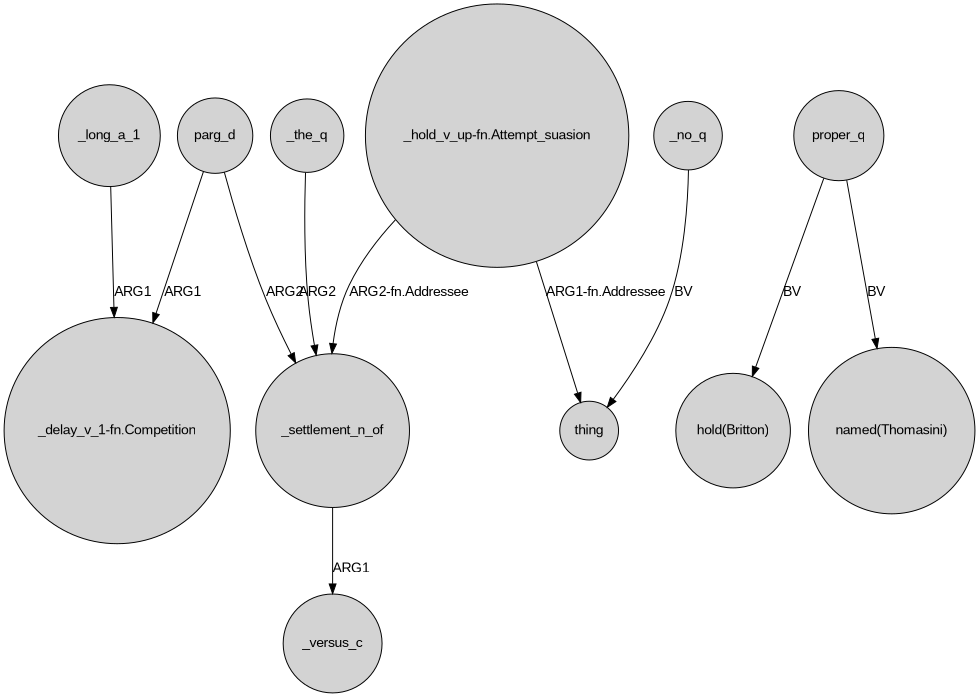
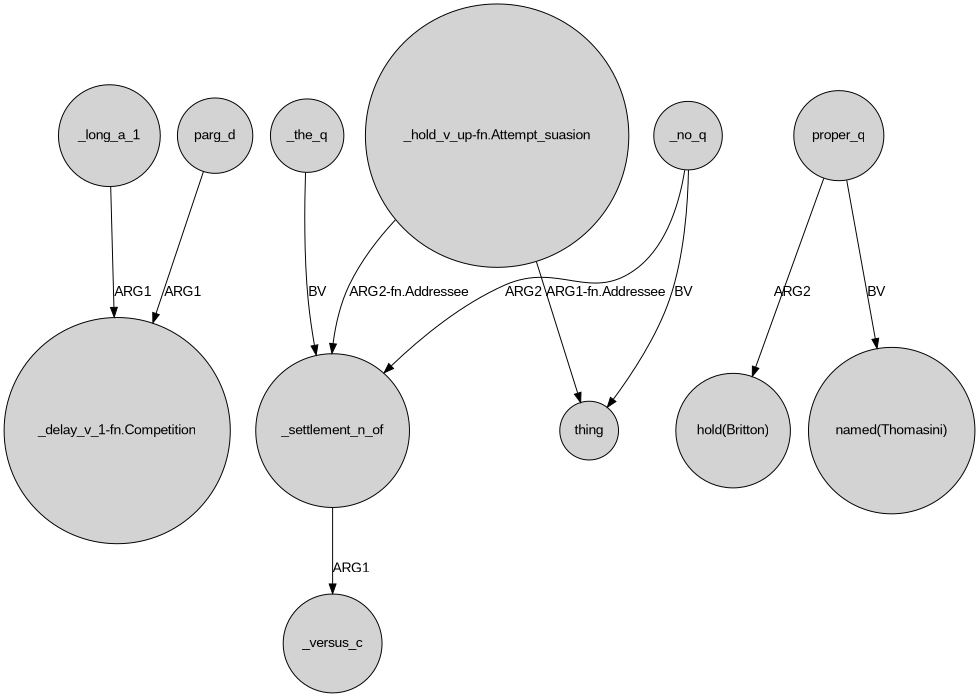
(253, 265) -> (558, 279)
(317, 292) -> (317, 292)
(792, 292) -> (792, 292)
